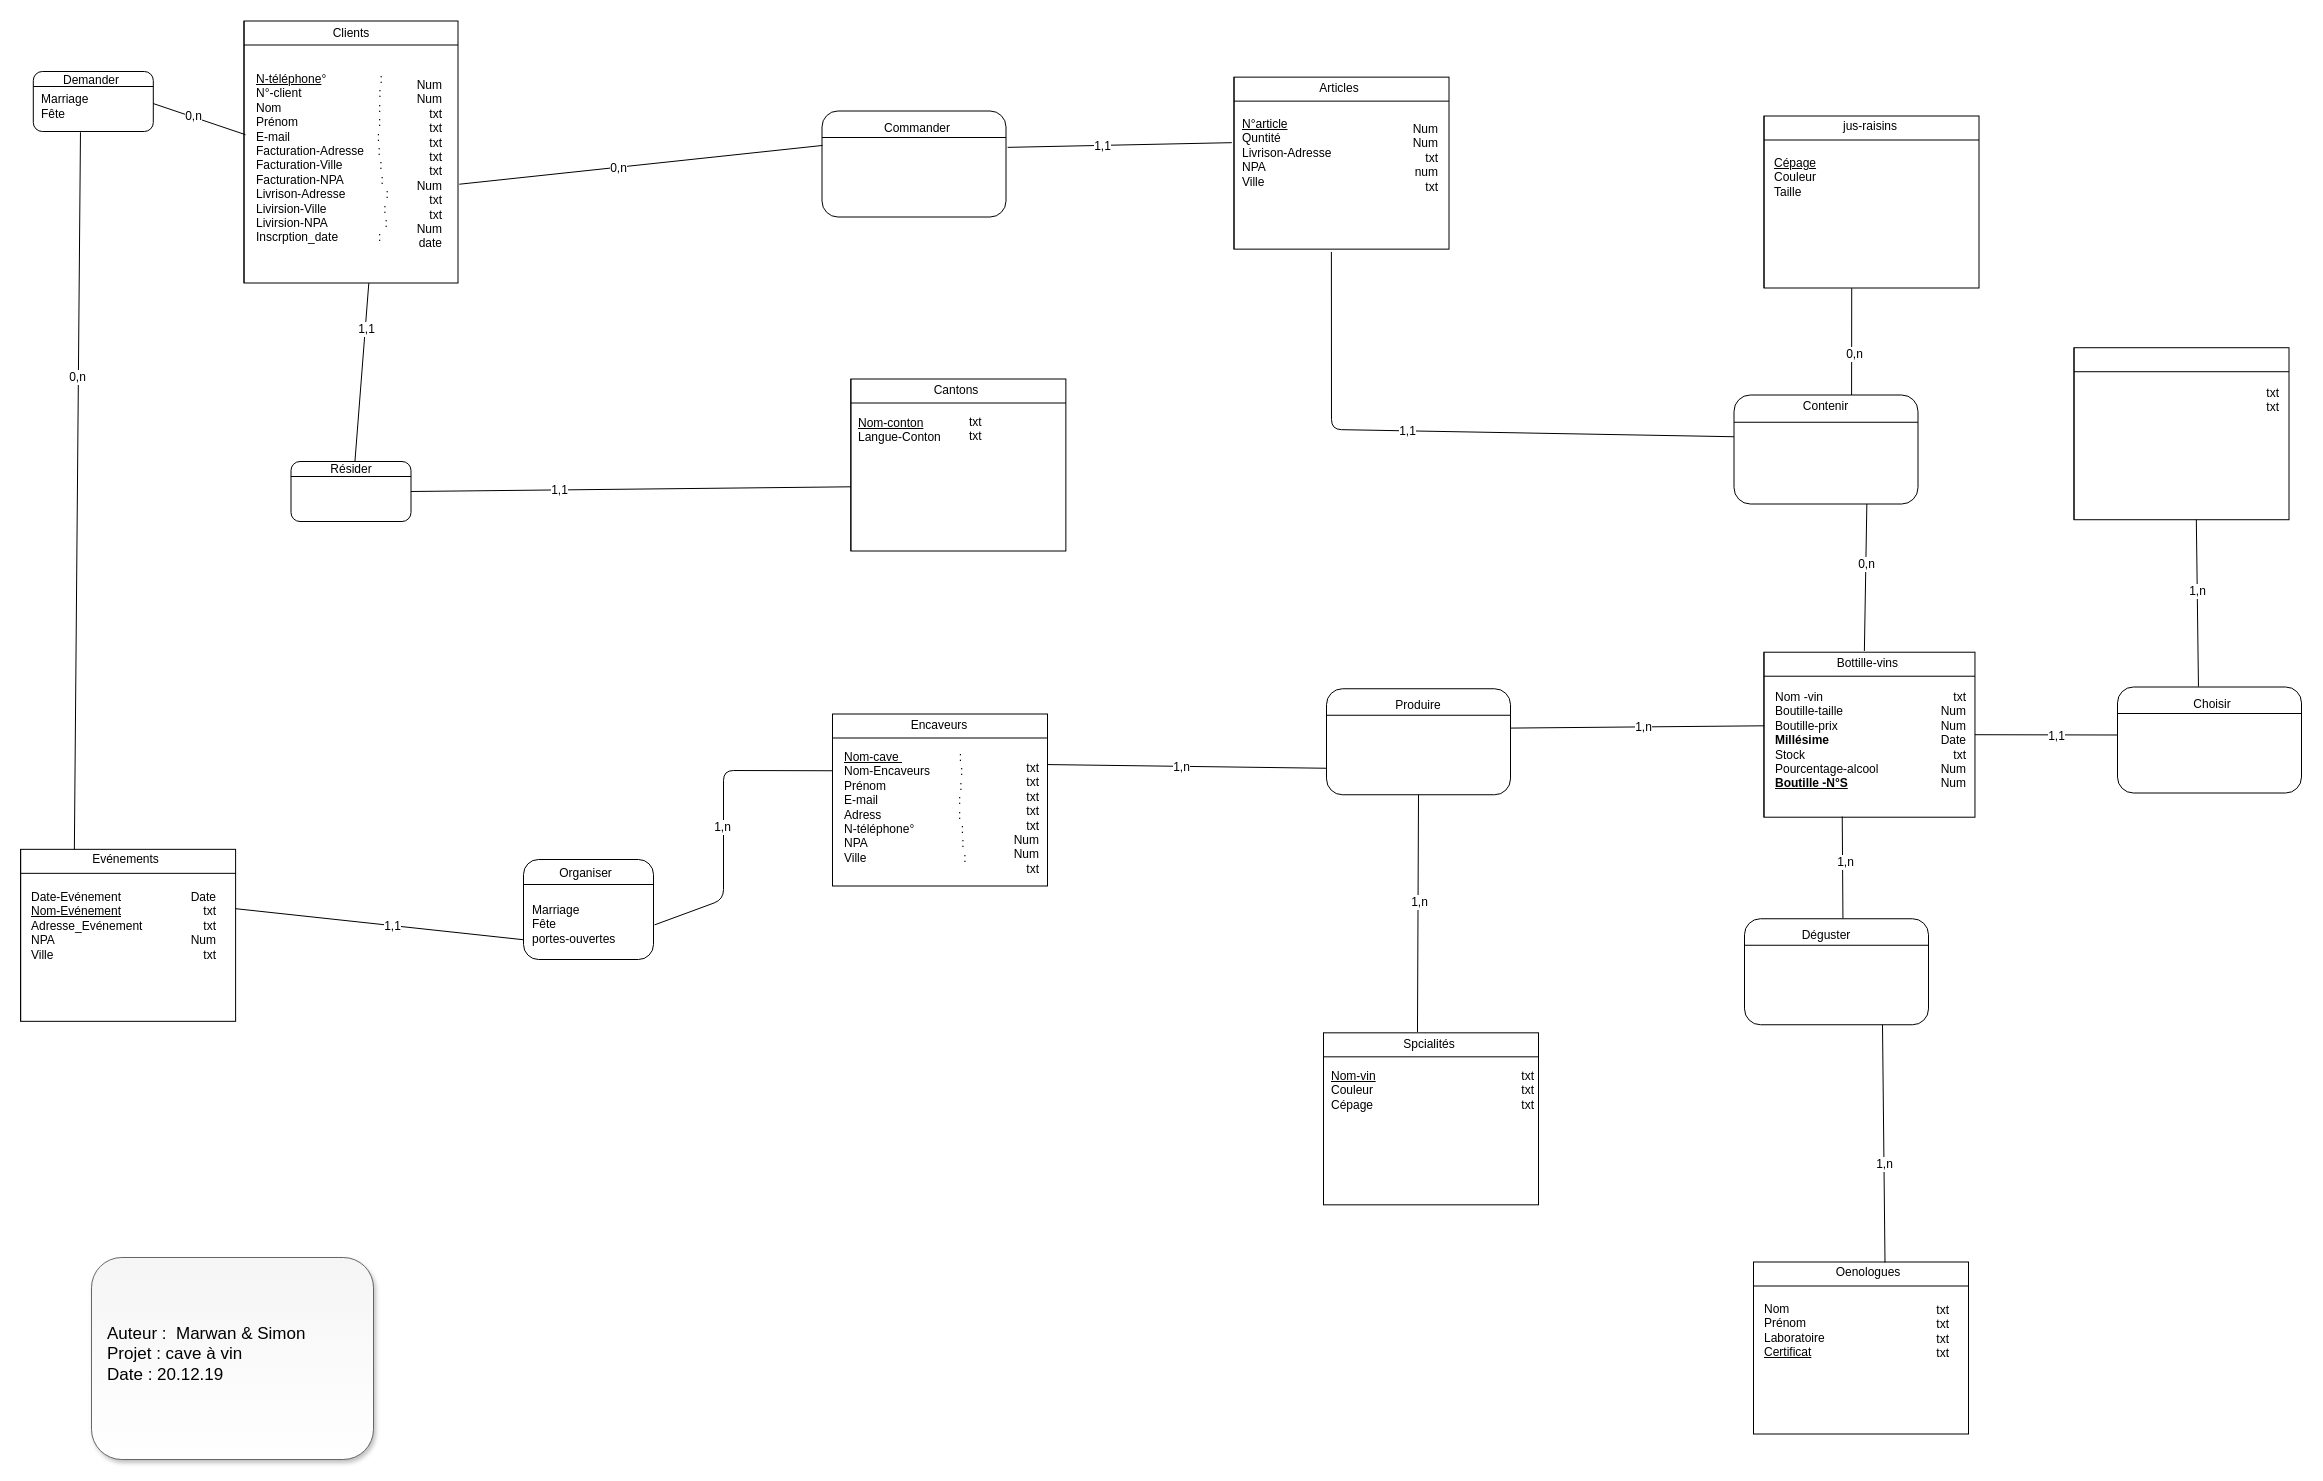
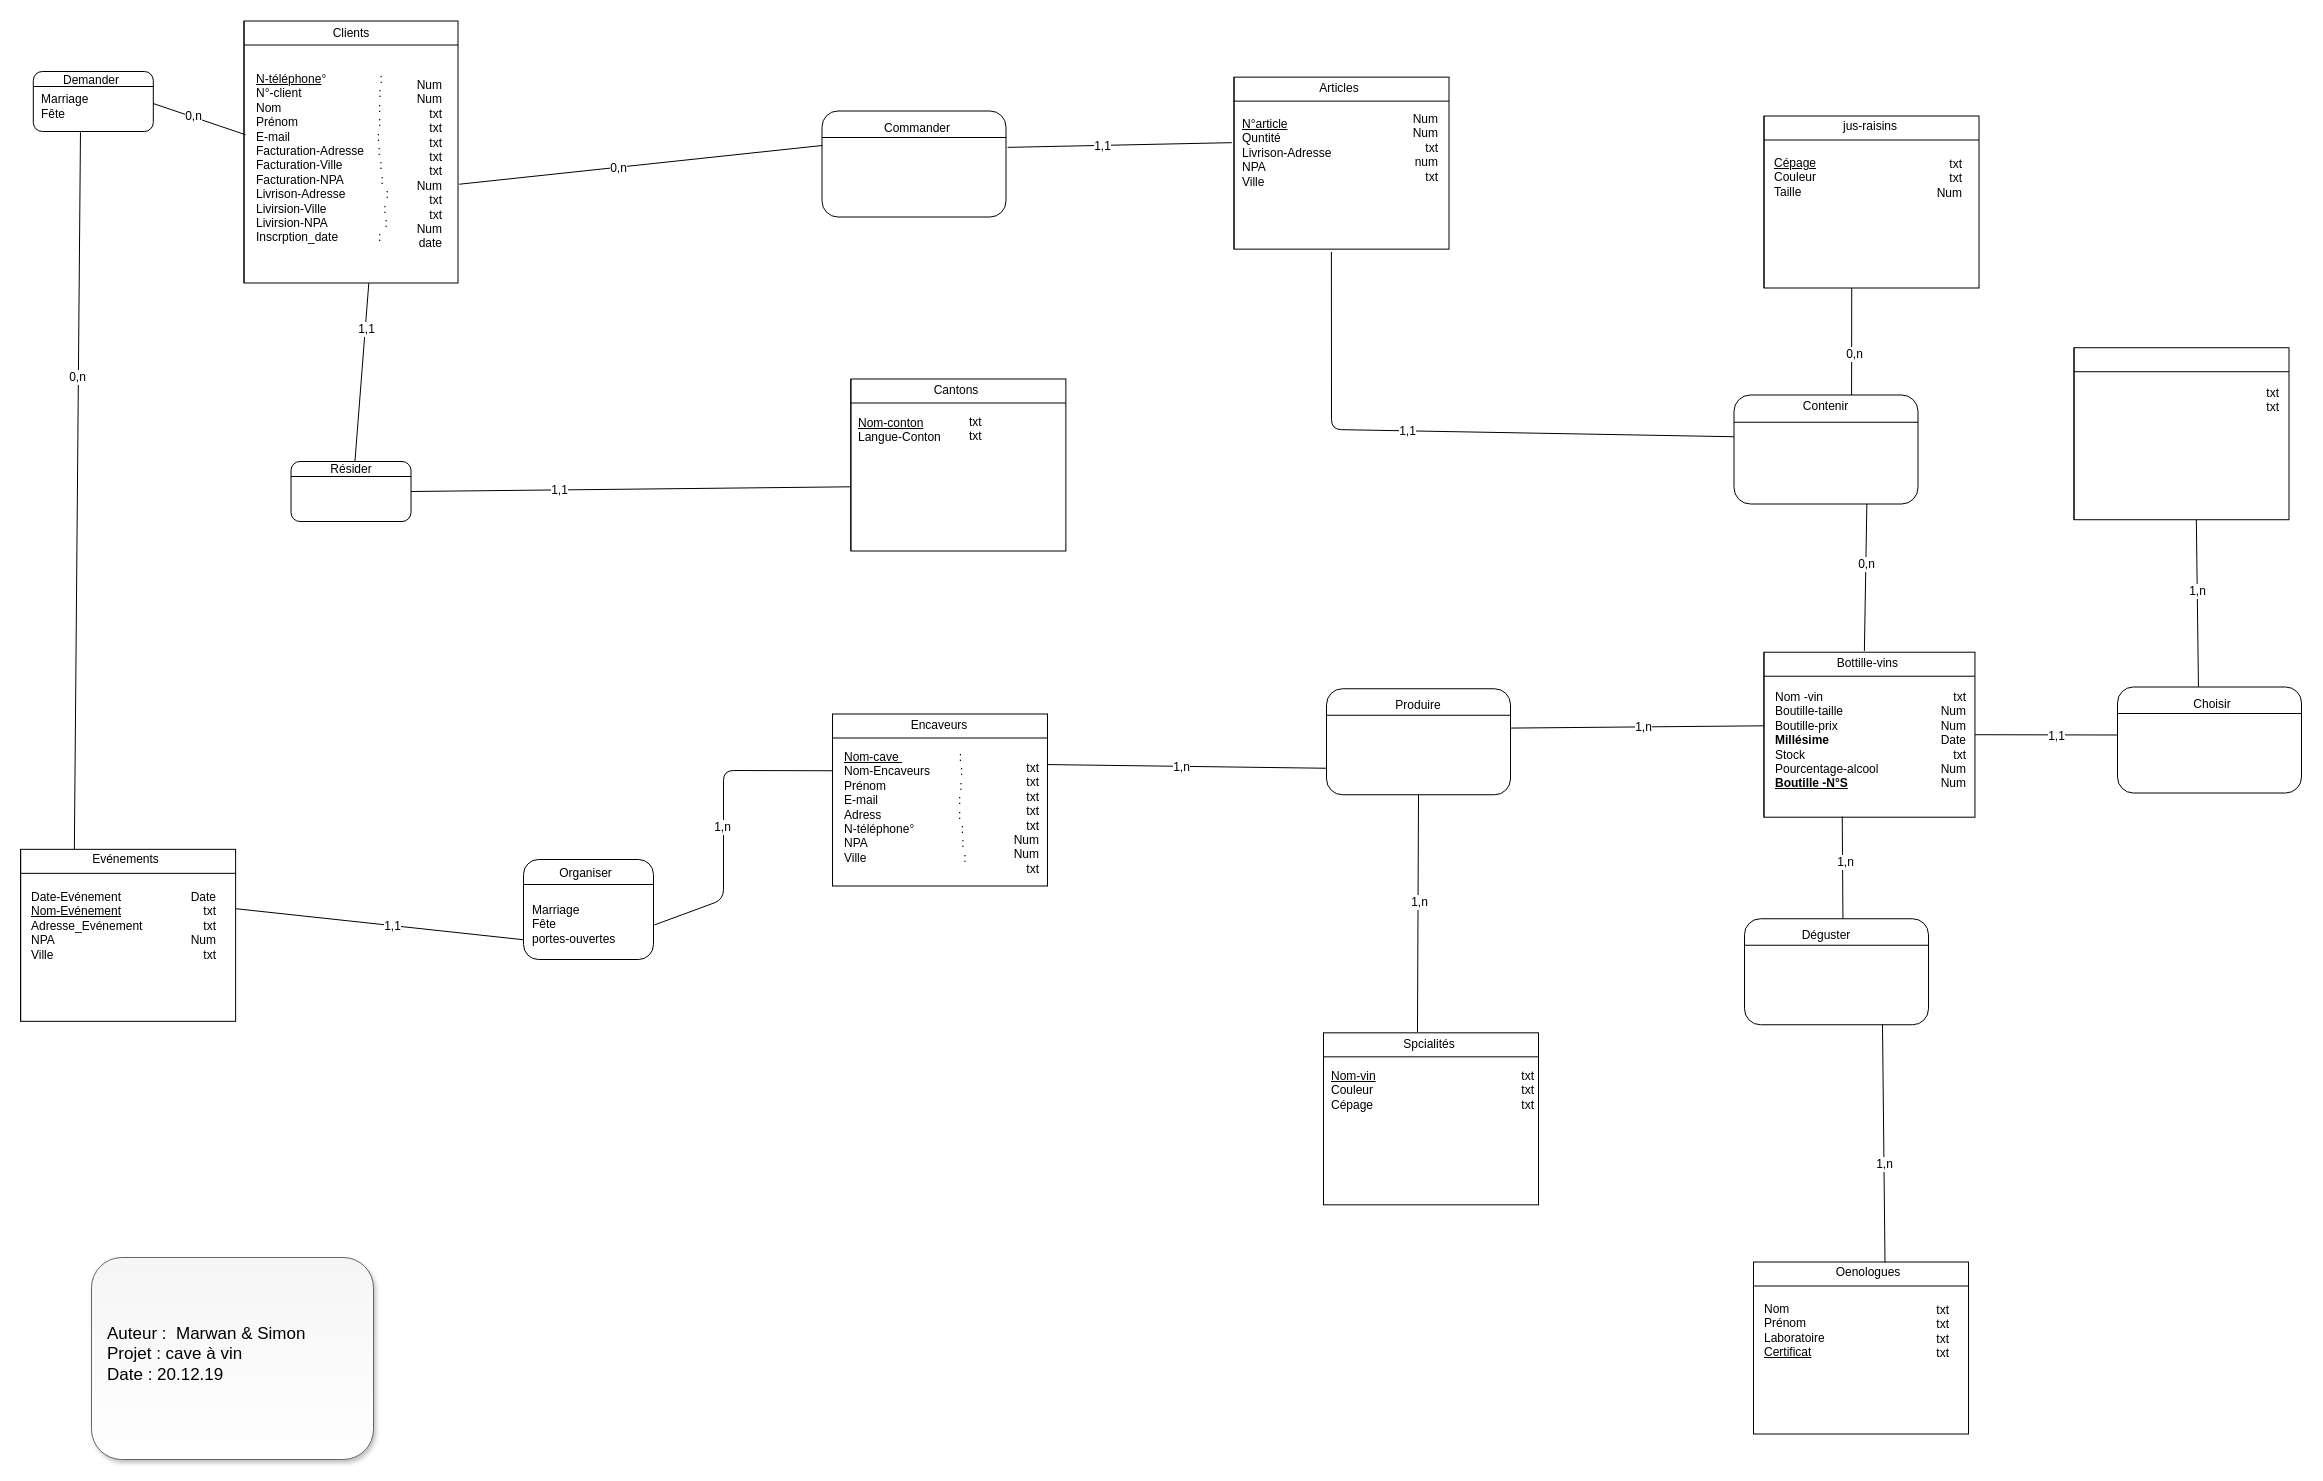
(1404, 163) -> (1404, 153)
none -> (1926, 198)
